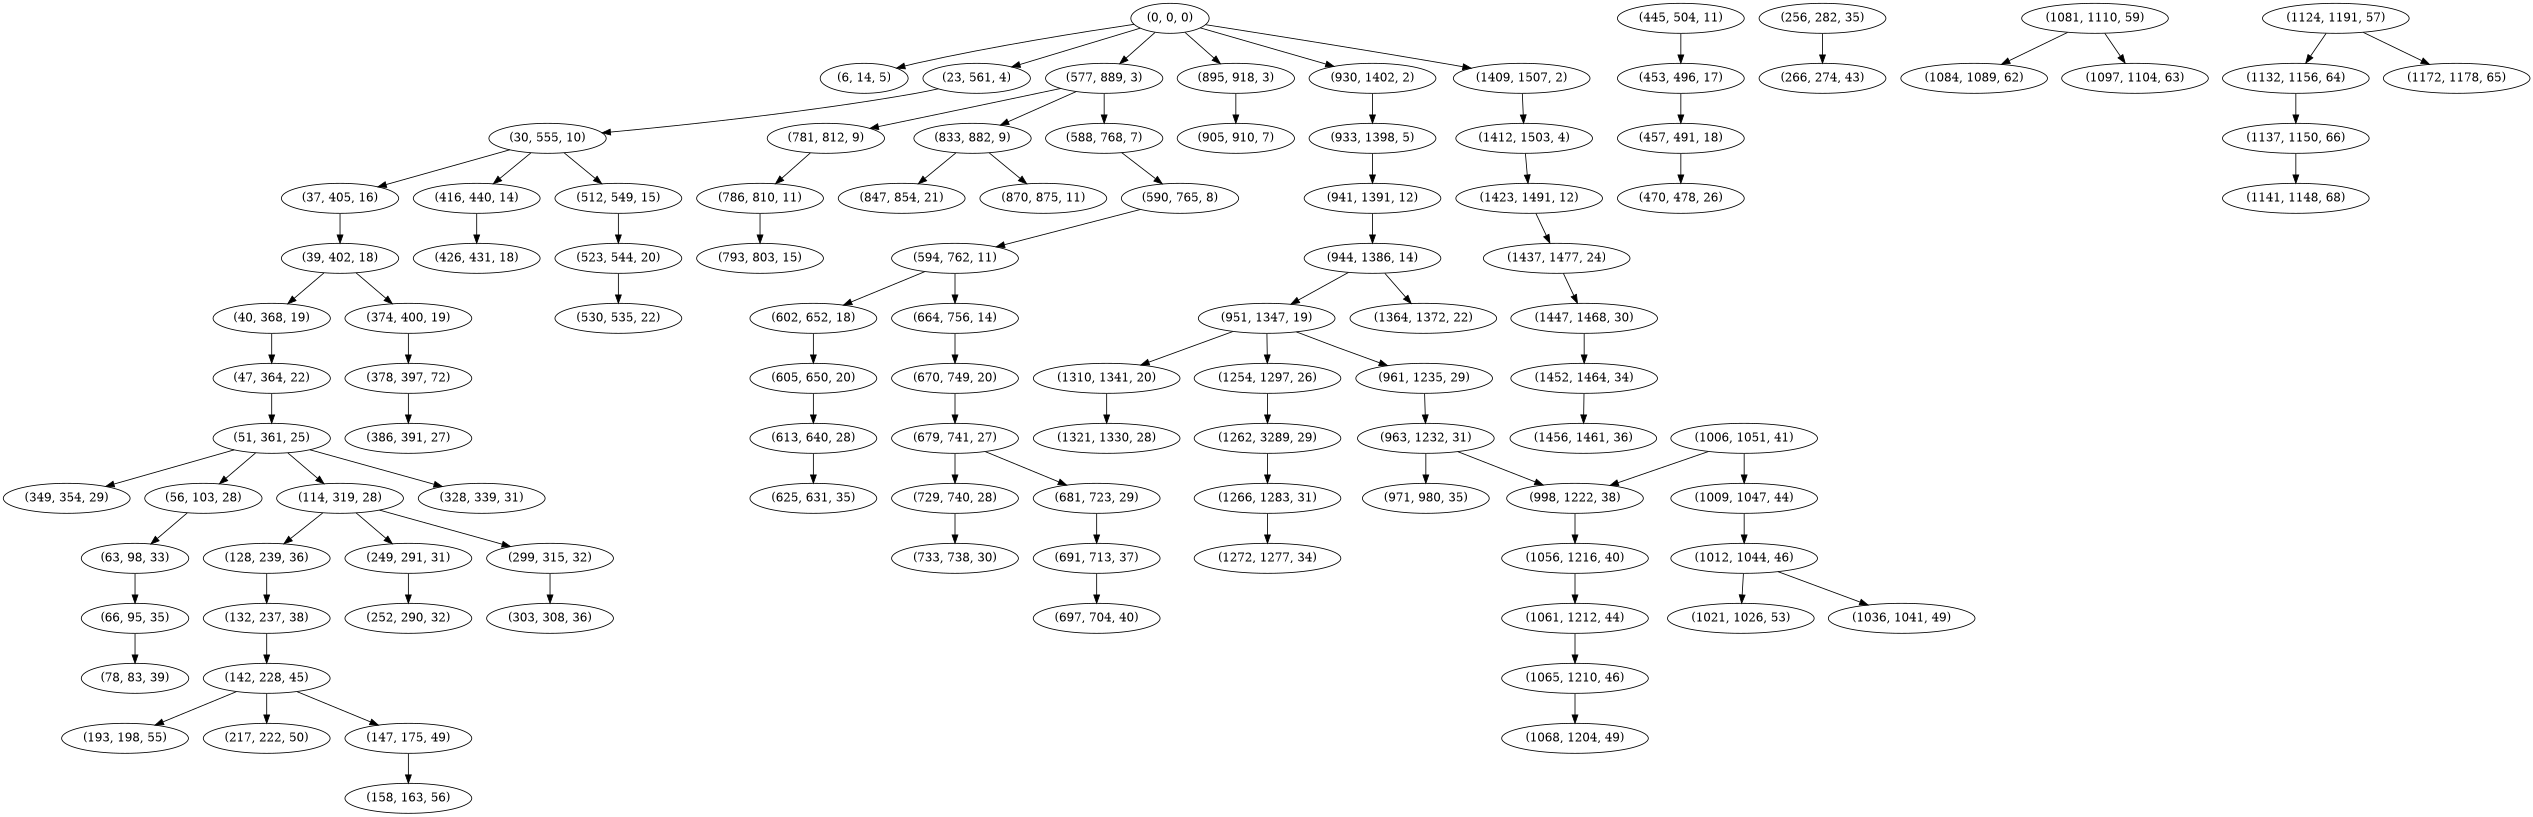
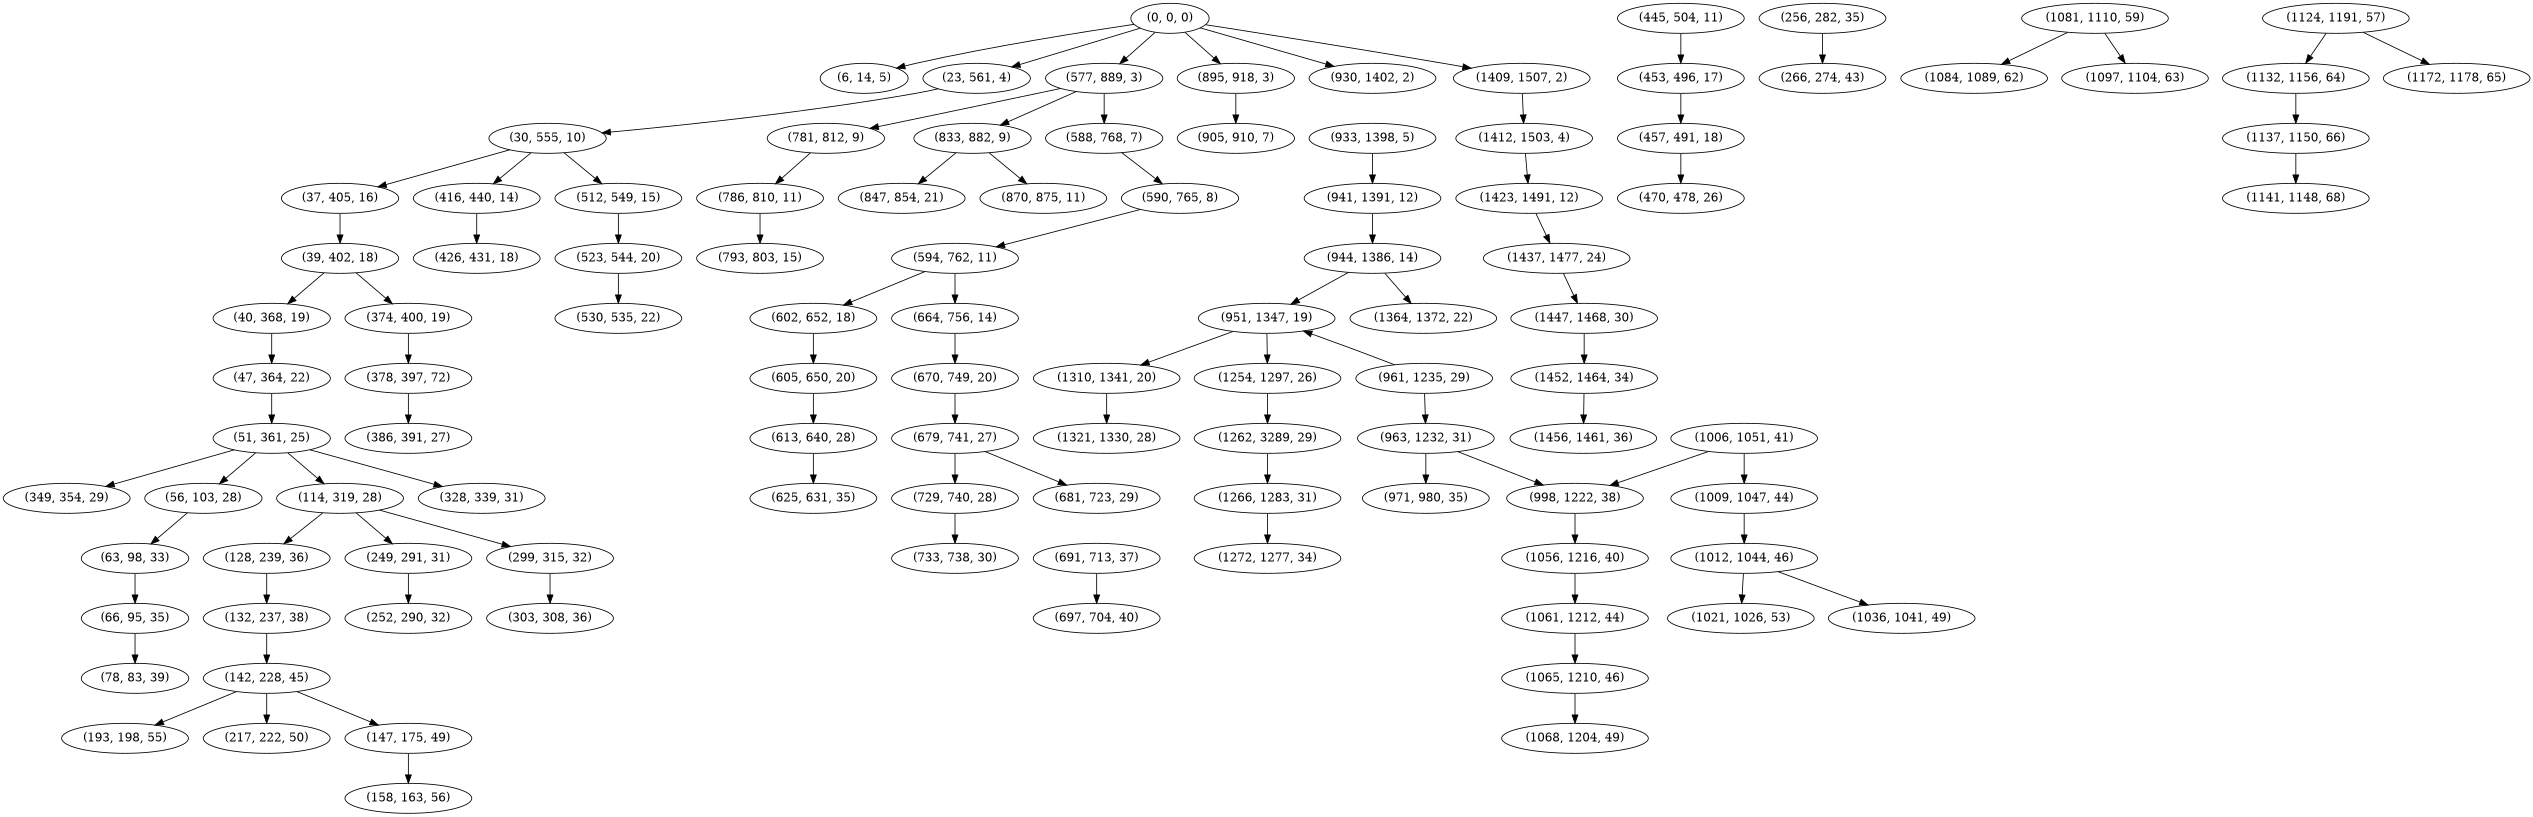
(1372, 104) -> none
(1338, 348) -> (1353, 349)
(1097, 524) -> none
